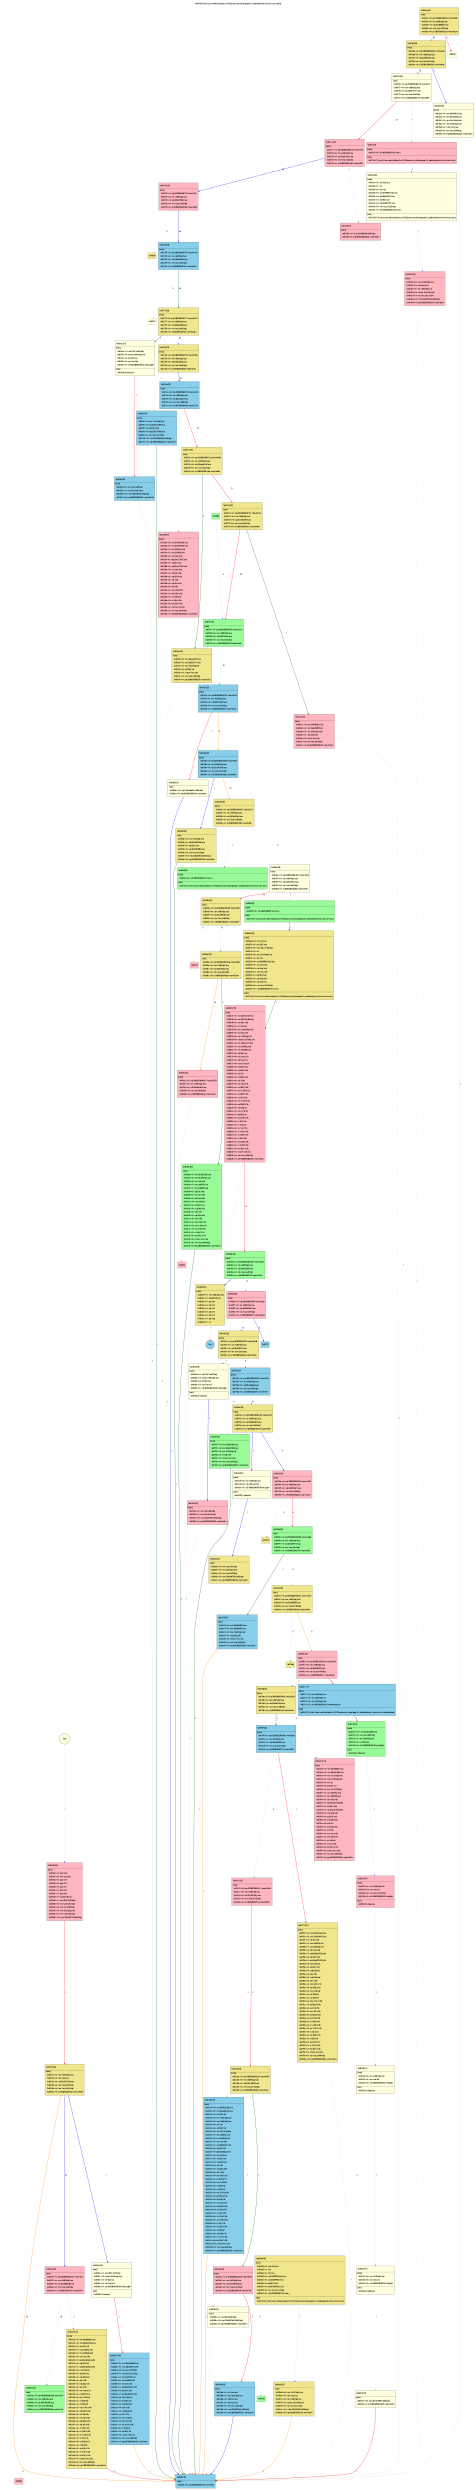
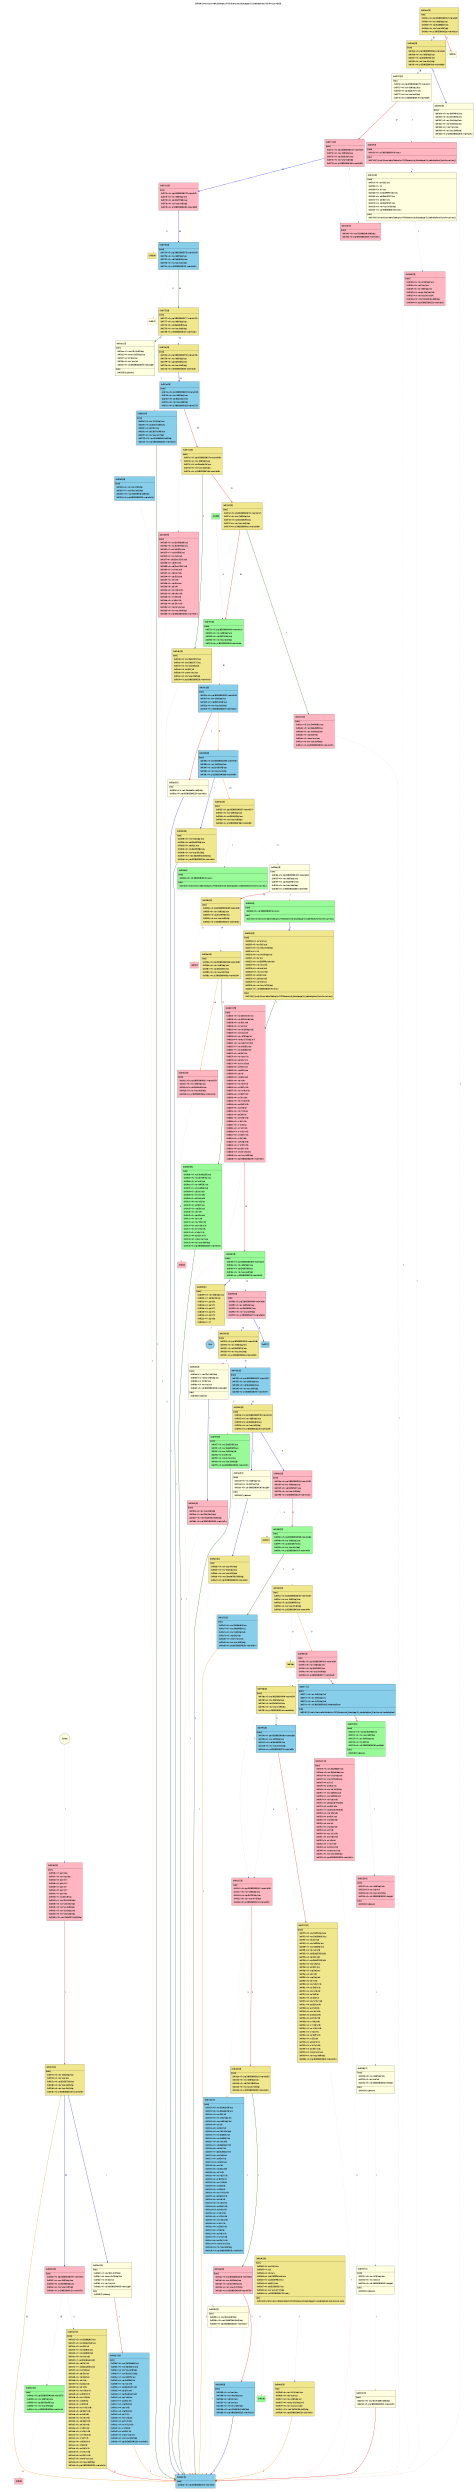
(135, 426) -> none
(305, 1735) -> (240, 1794)
(65, 1739) -> (65, 1739)
(206, 2364) -> (206, 2364)
